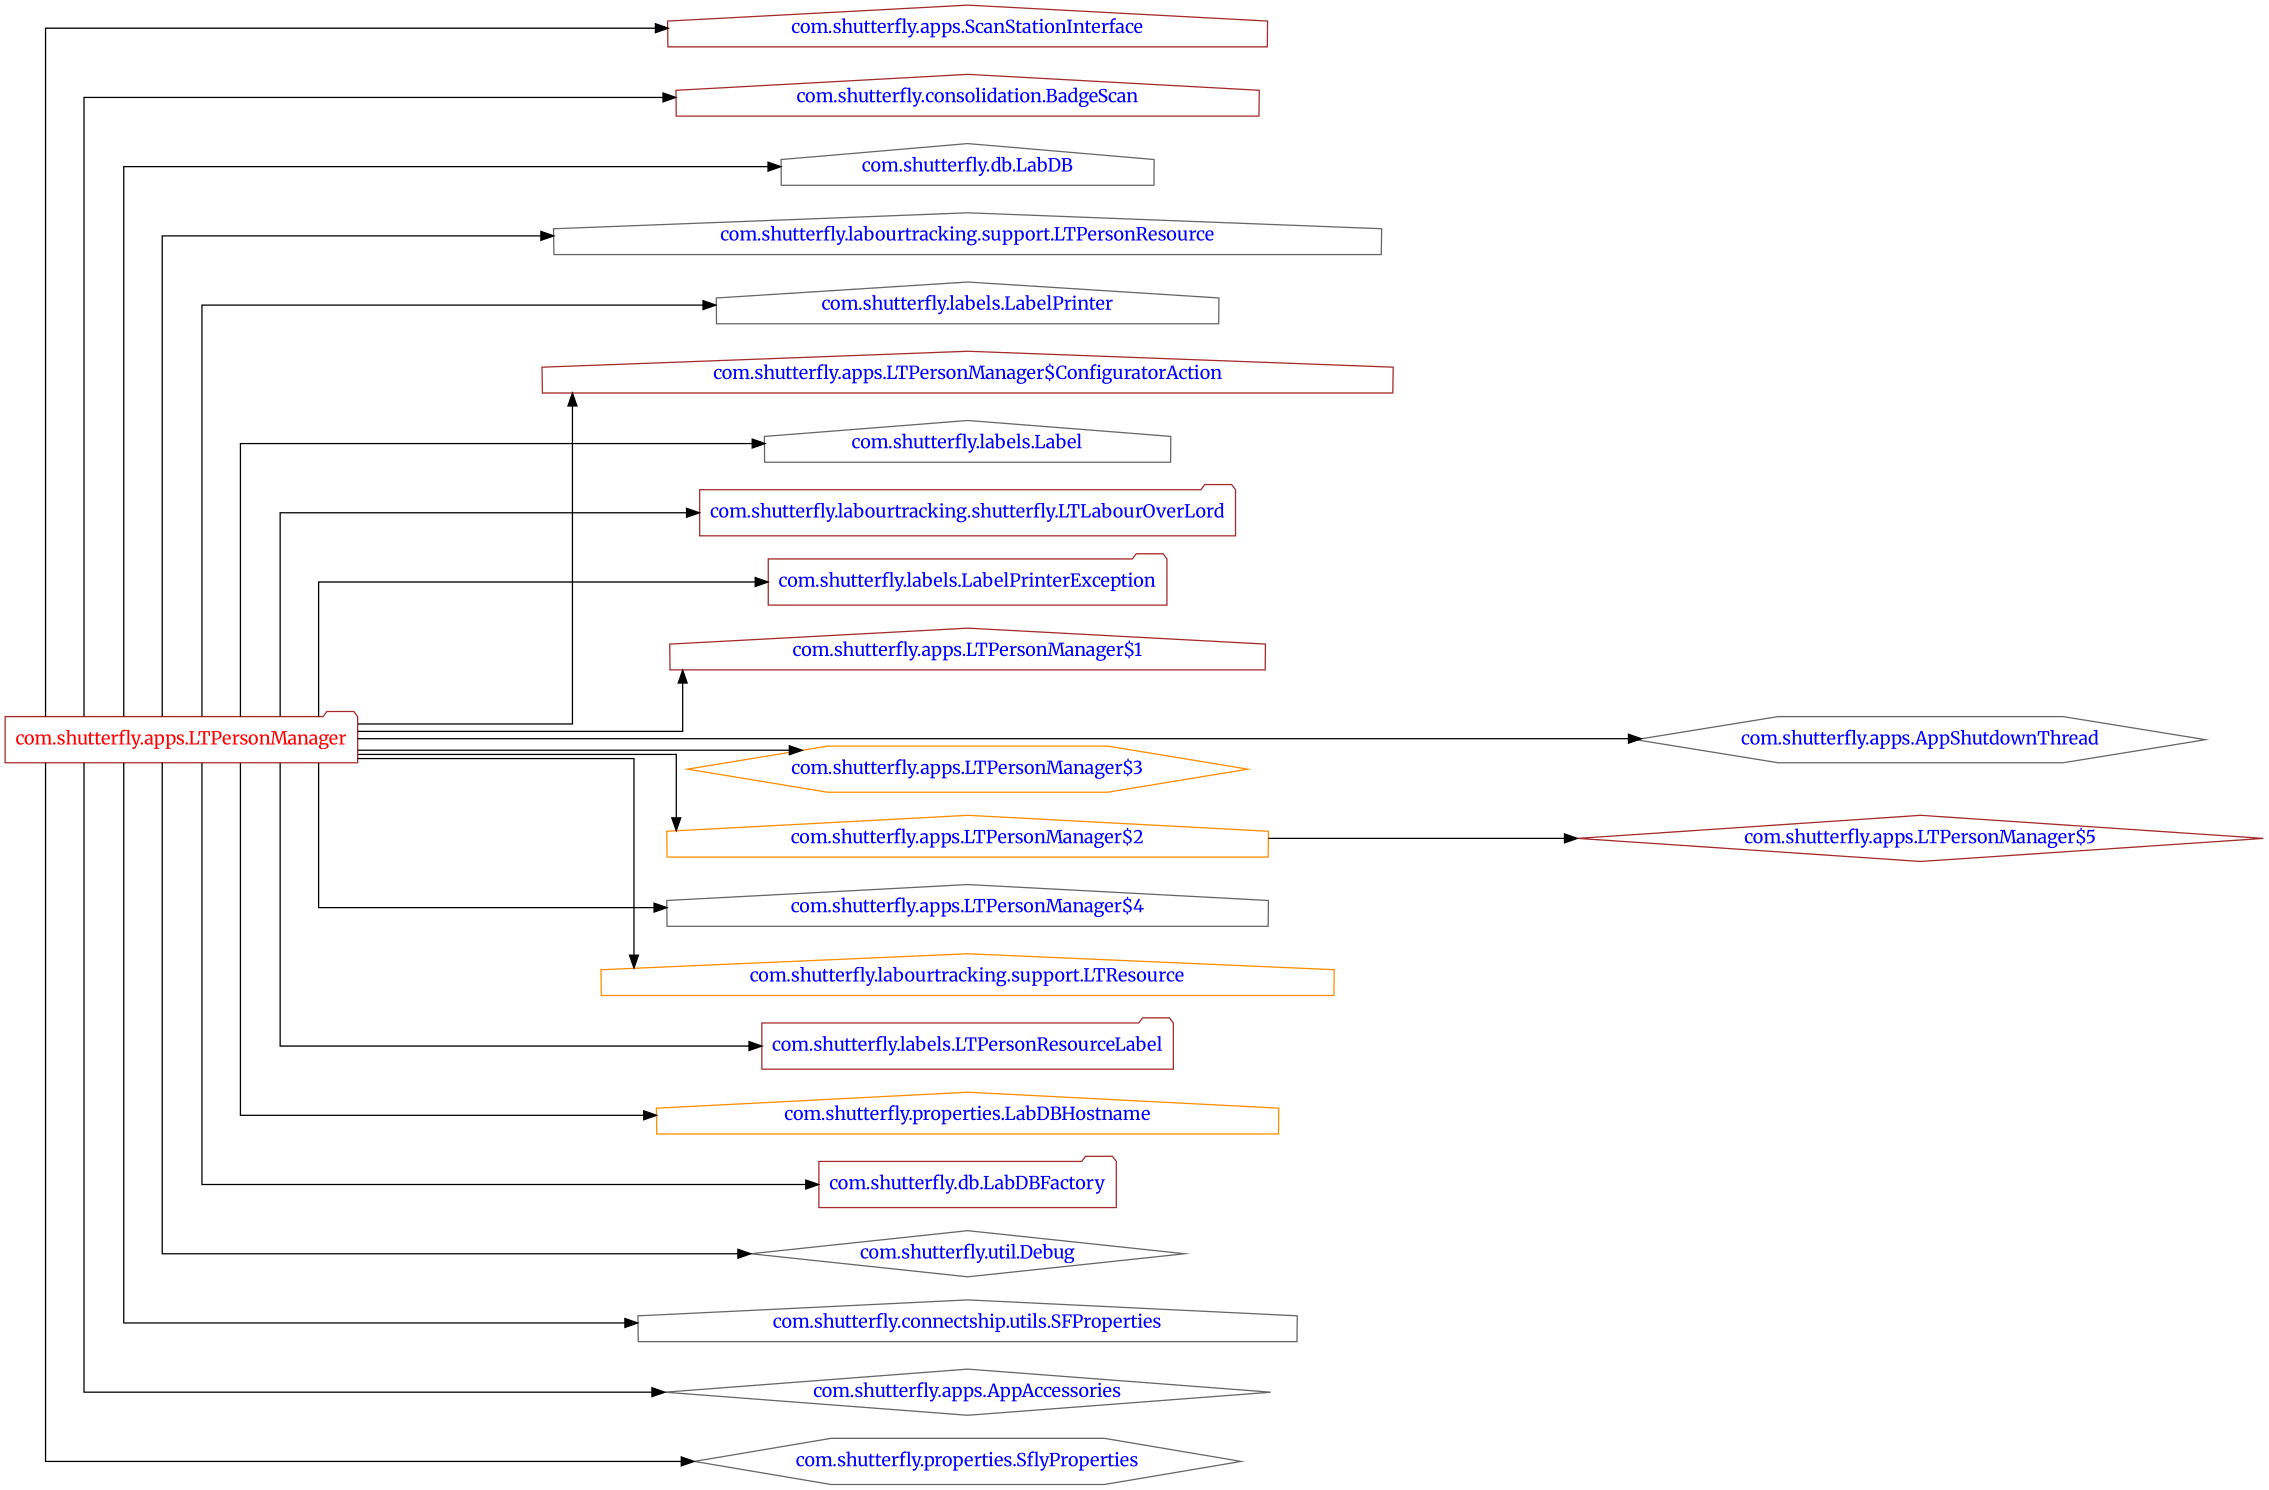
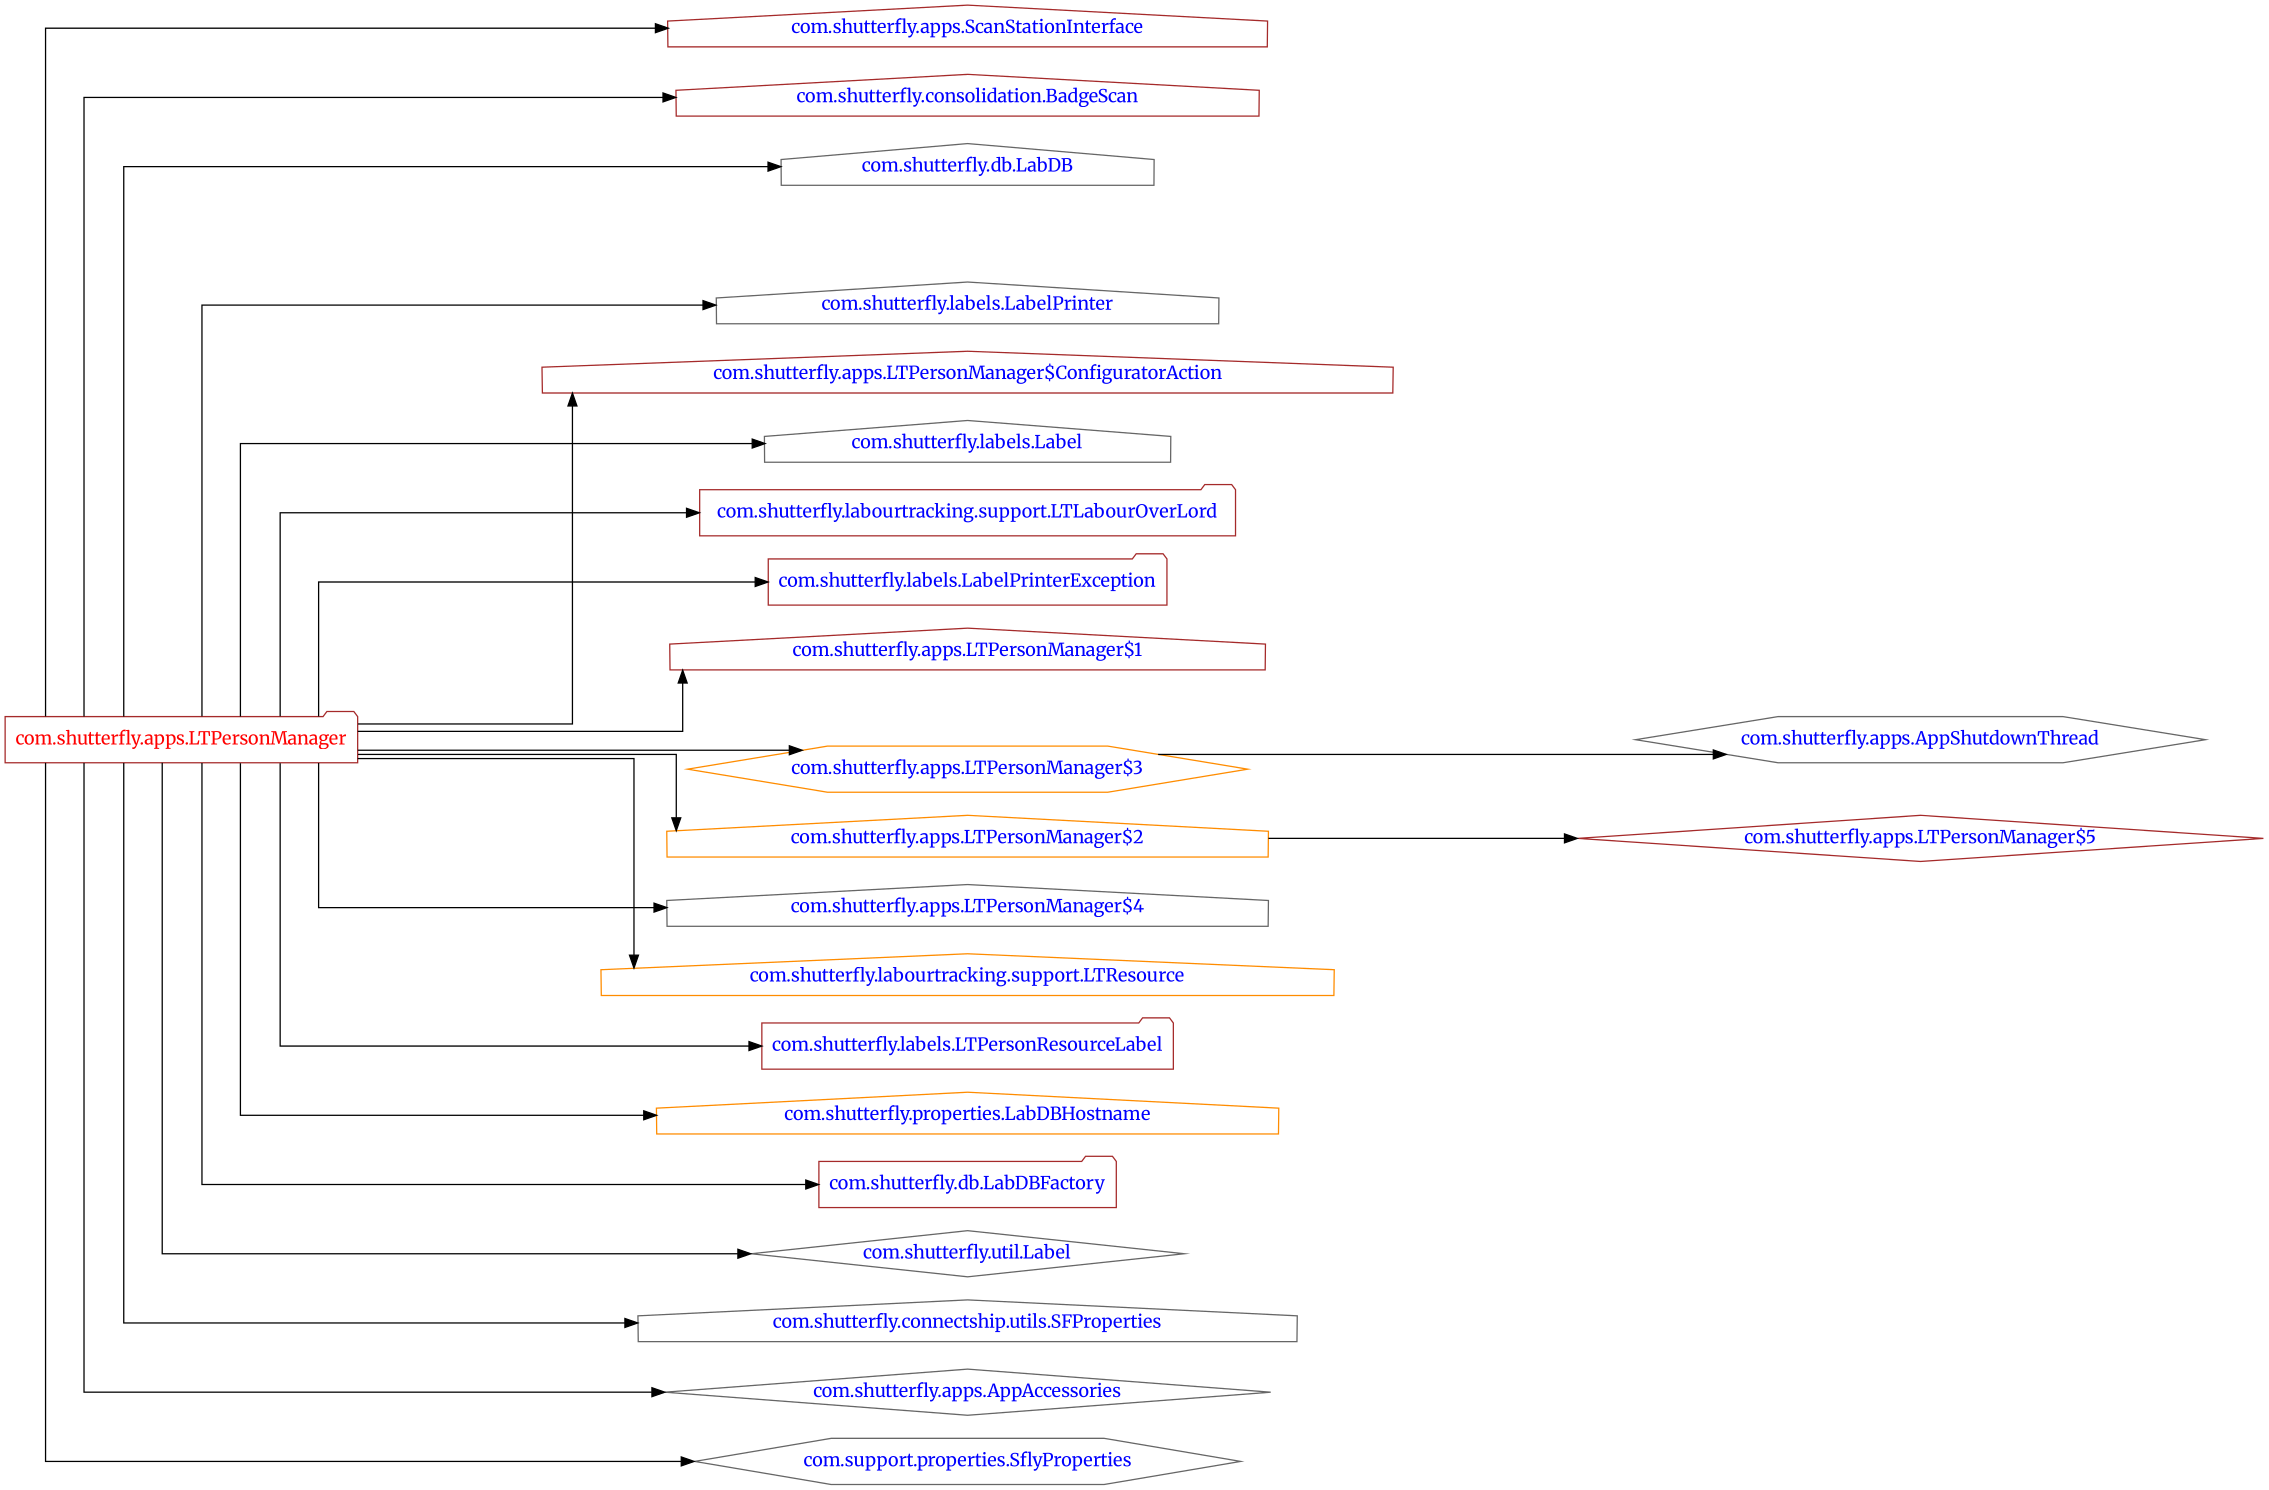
(968, 236) -> none
(968, 513) -> (968, 513)
(993, 739) -> (1436, 754)
(968, 1254) -> (968, 1254)
(968, 1461) -> (968, 1461)
